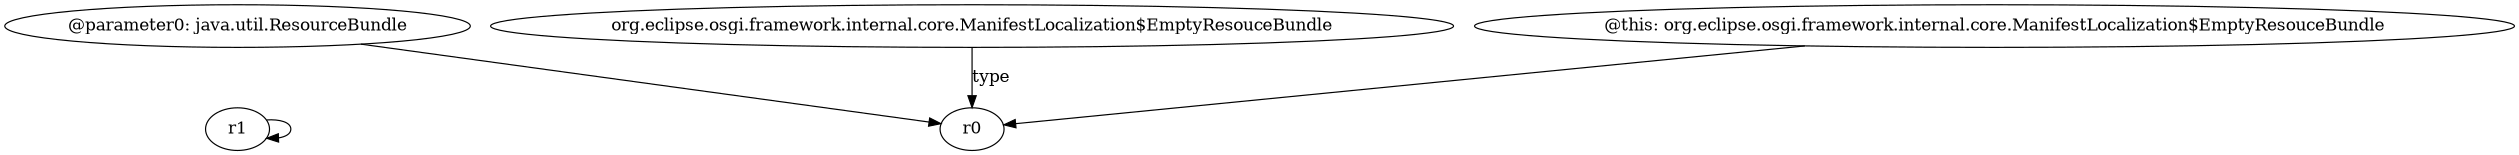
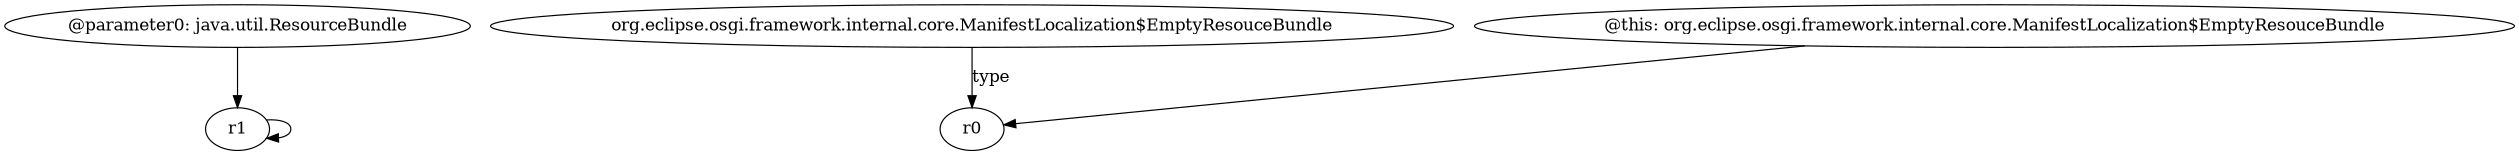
(645, 83) -> (238, 72)
